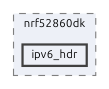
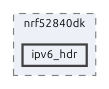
(55, 24) -> (55, 24)
